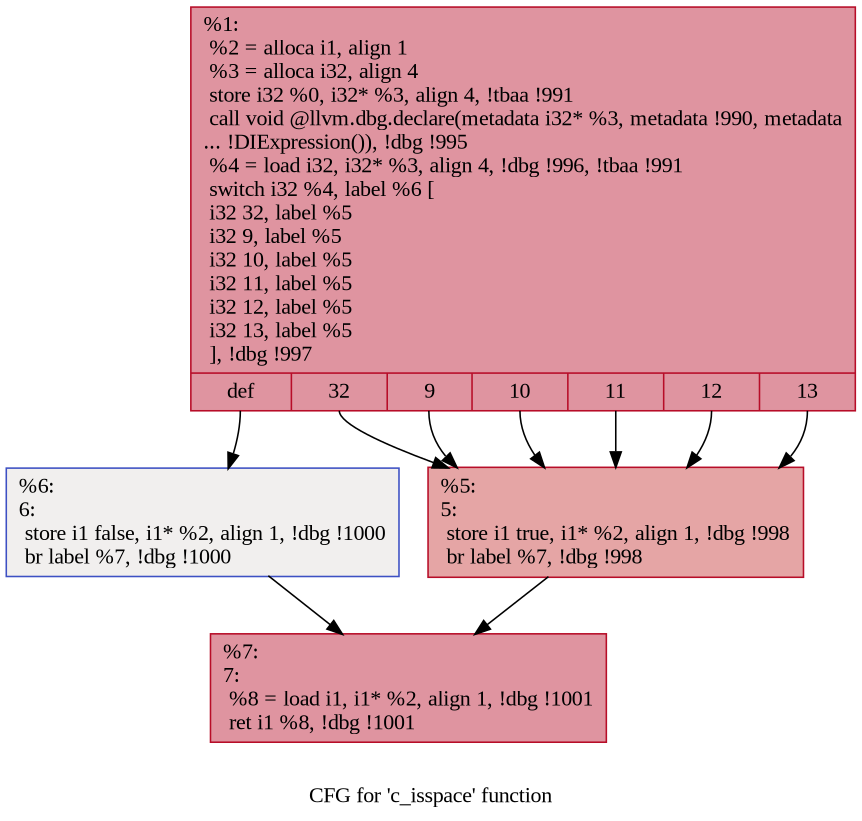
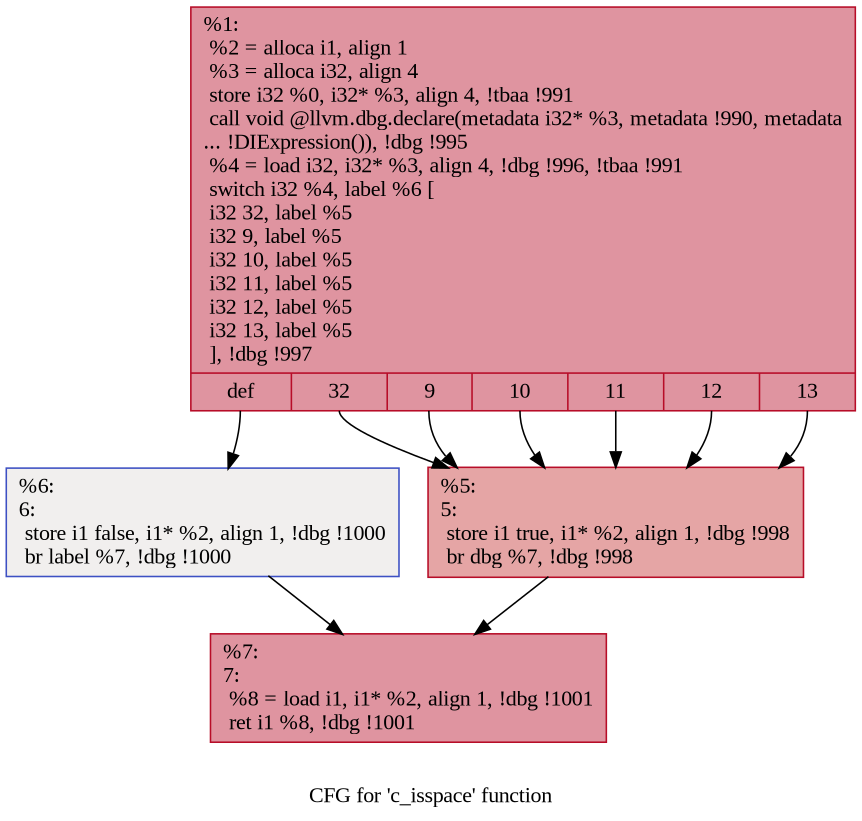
(542, 557) -> (537, 557)
